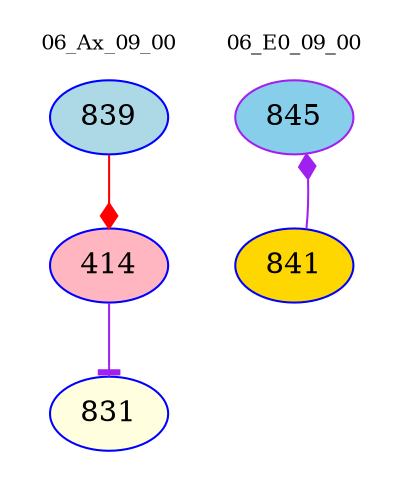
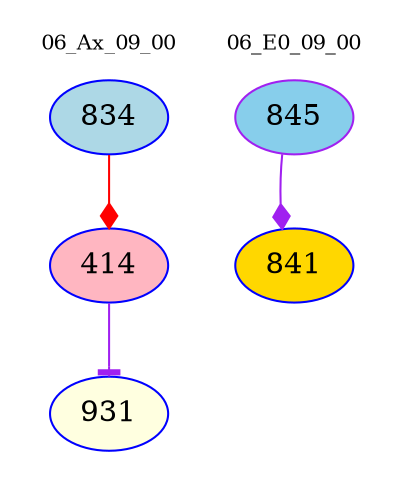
(109, 117) -> (109, 117)
(308, 204) -> (281, 179)
(109, 414) -> (109, 414)
